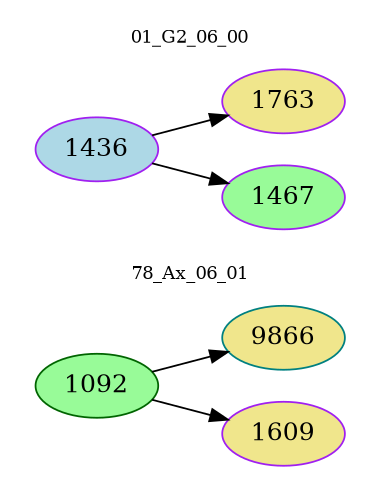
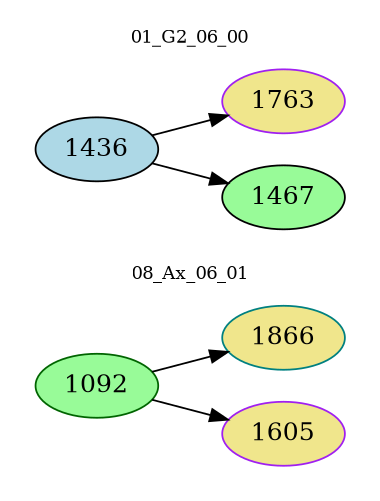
(97, 149) -> (97, 149)
(284, 197) -> (284, 197)
(190, 275) -> (190, 275)
(284, 338) -> (284, 338)
(284, 434) -> (284, 434)
